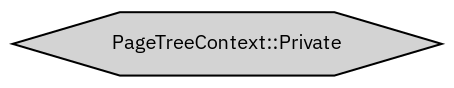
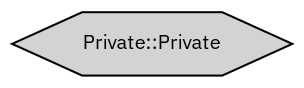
(227, 44) -> (152, 44)
